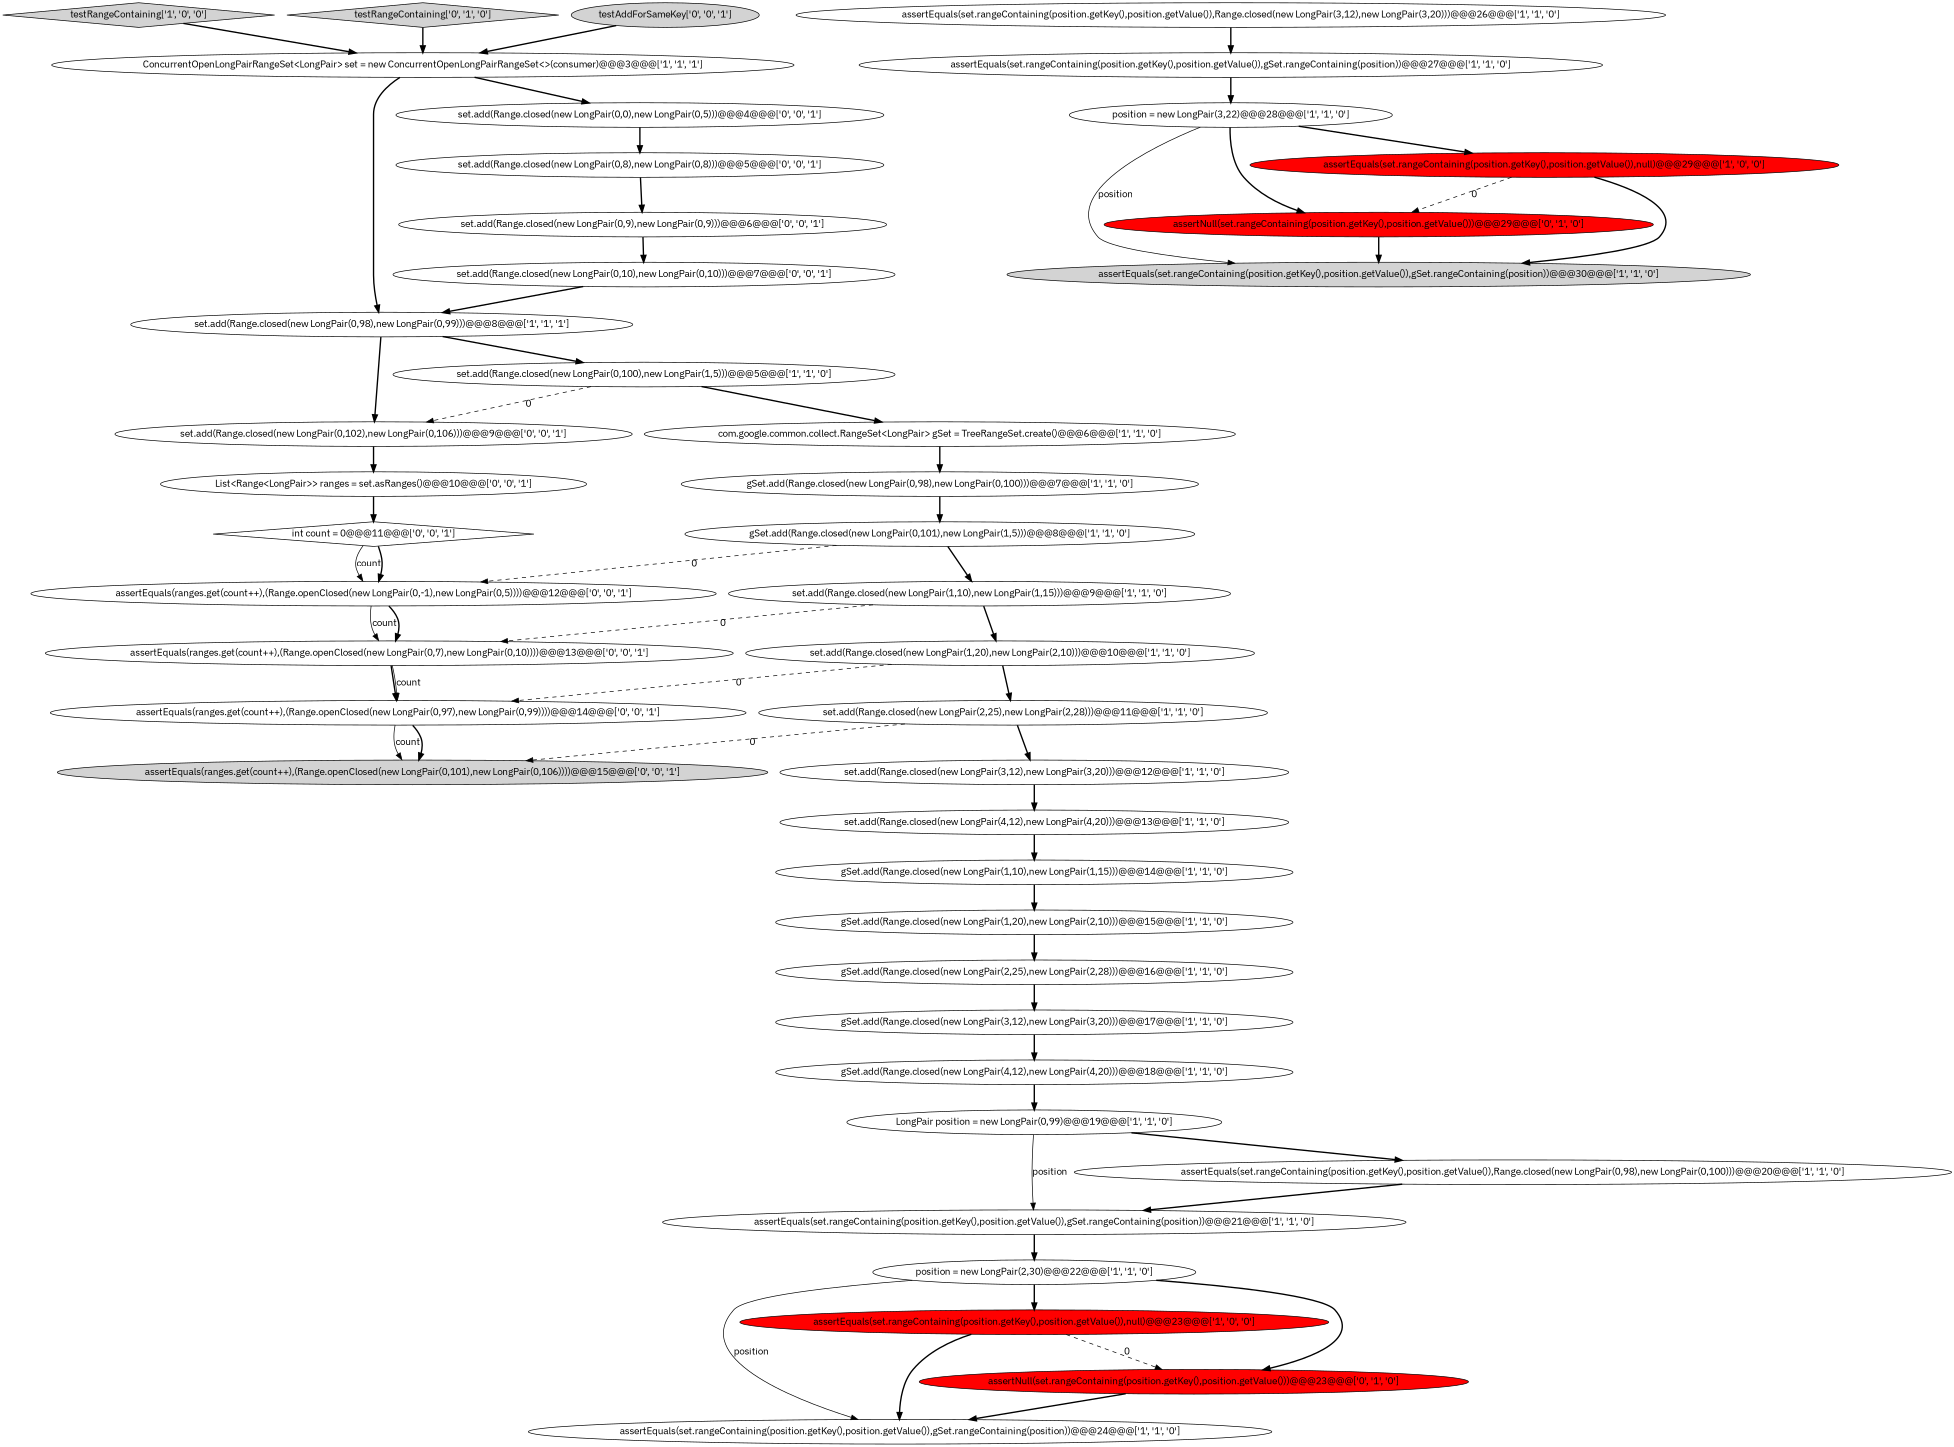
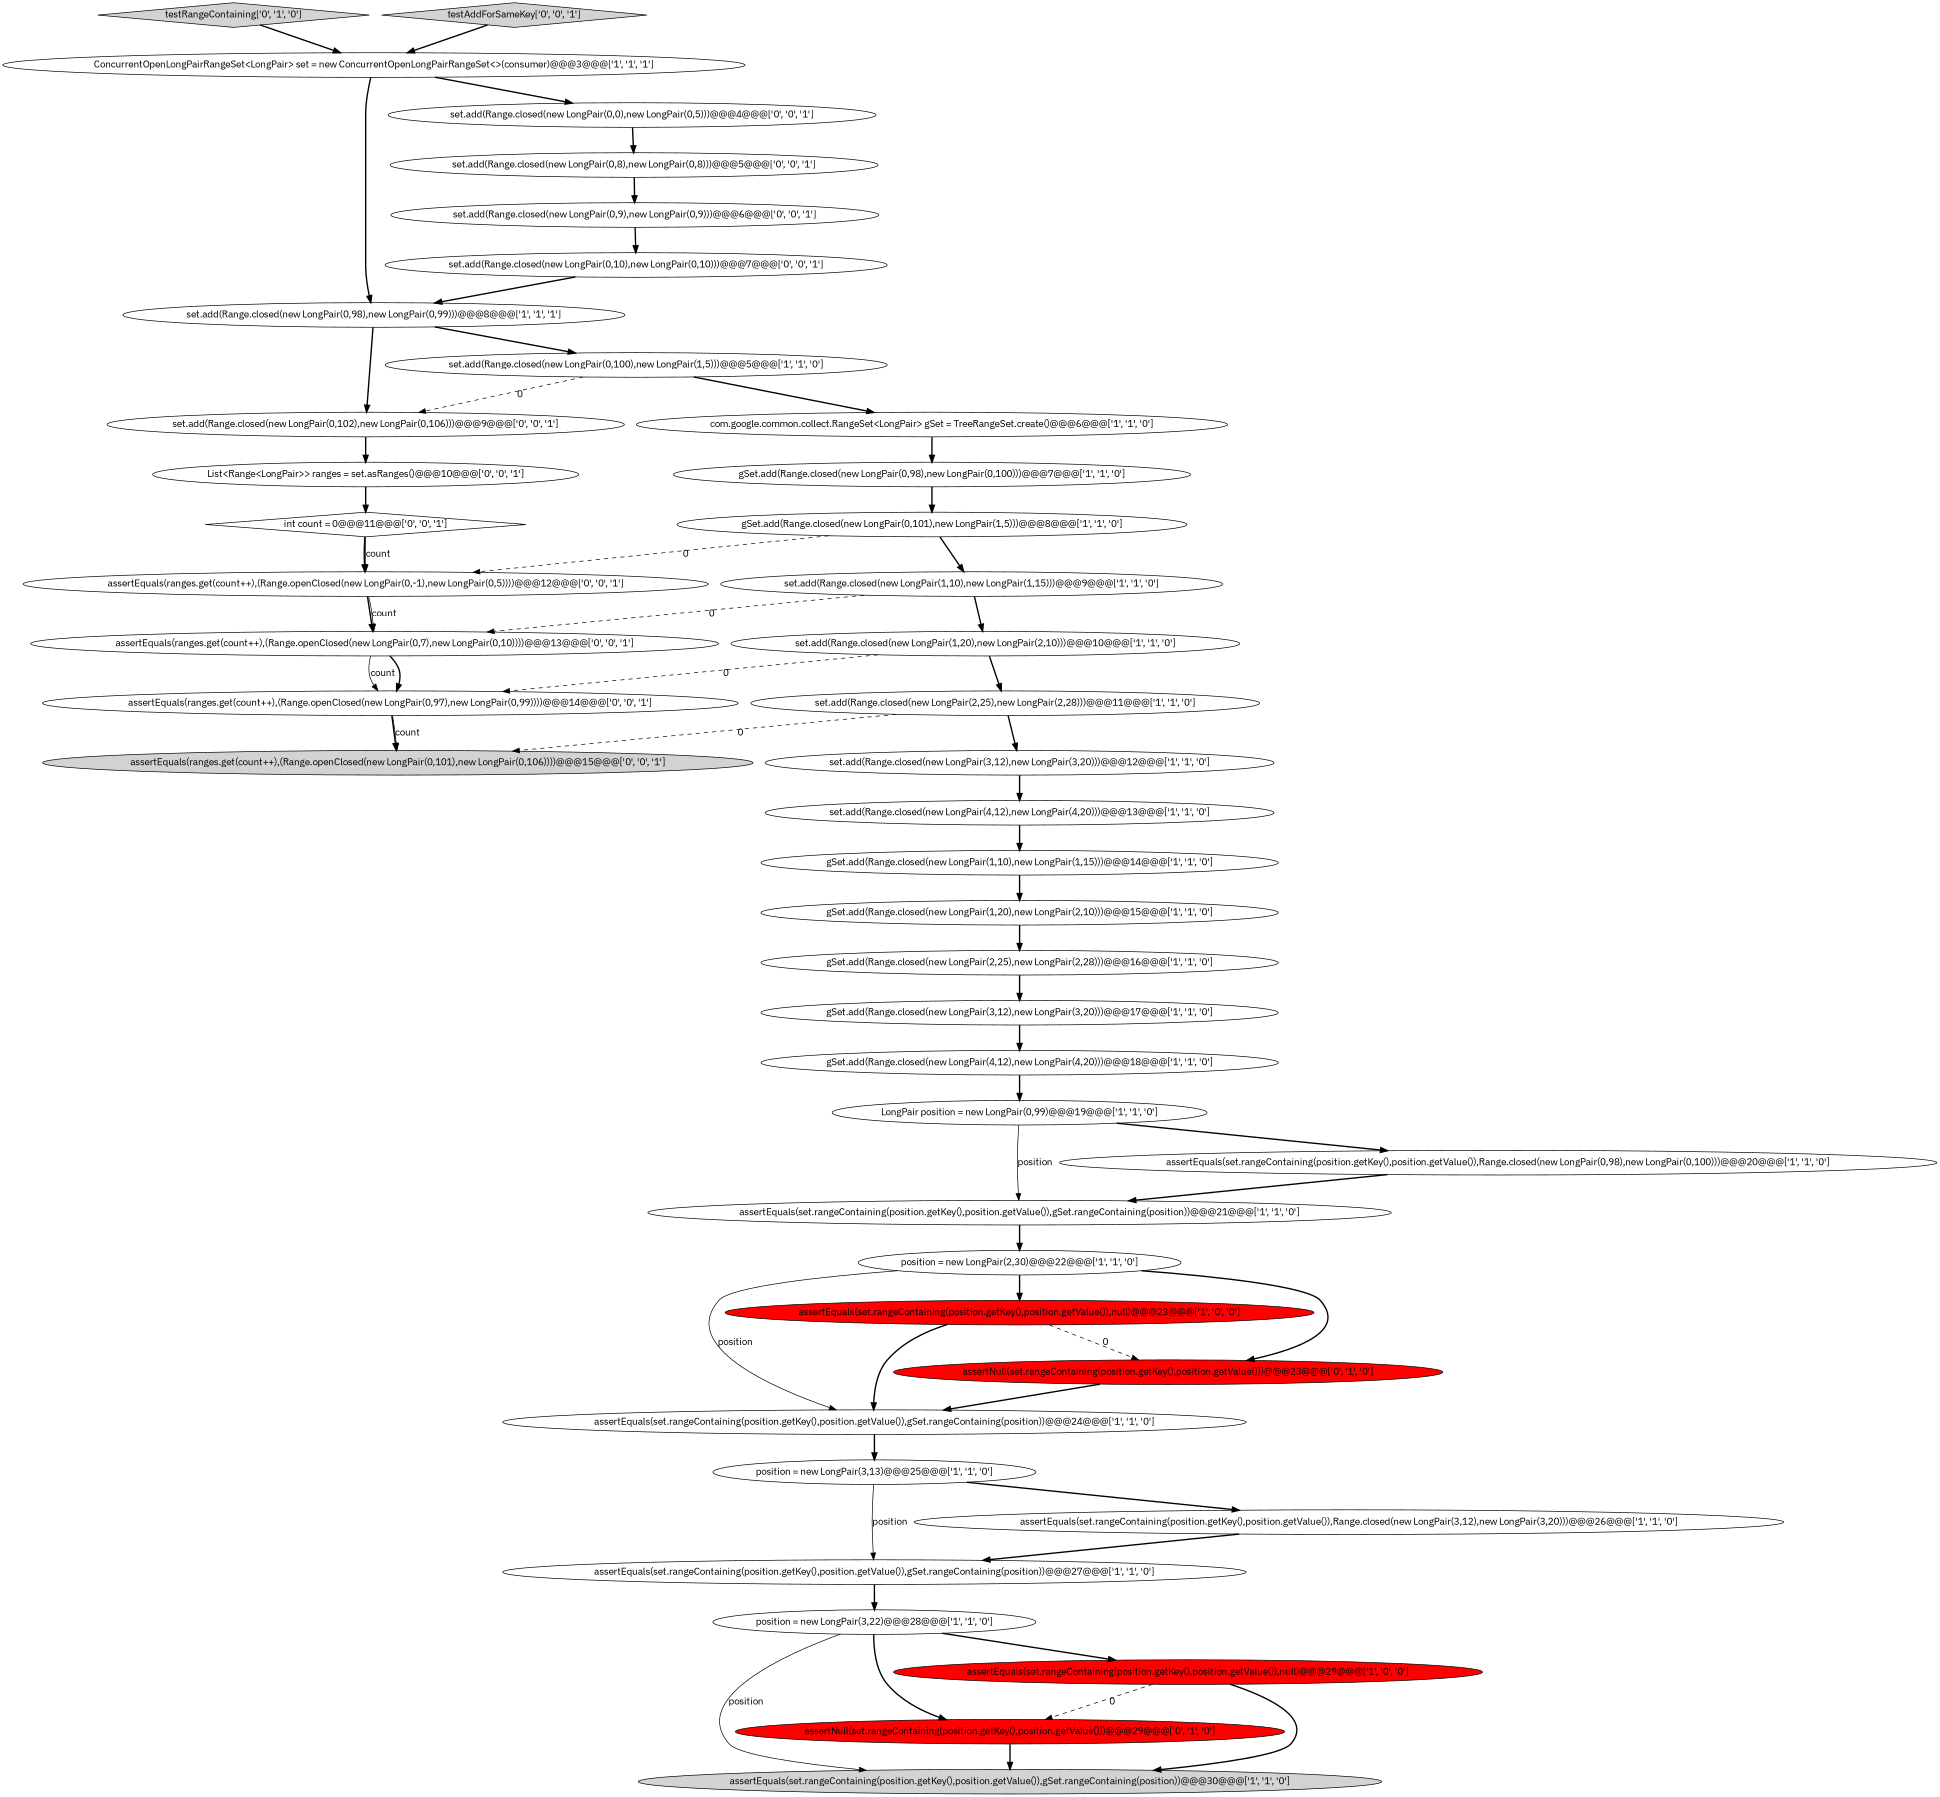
(139, 15) -> none
(665, 15) -> (514, 15)
none -> (874, 1472)
